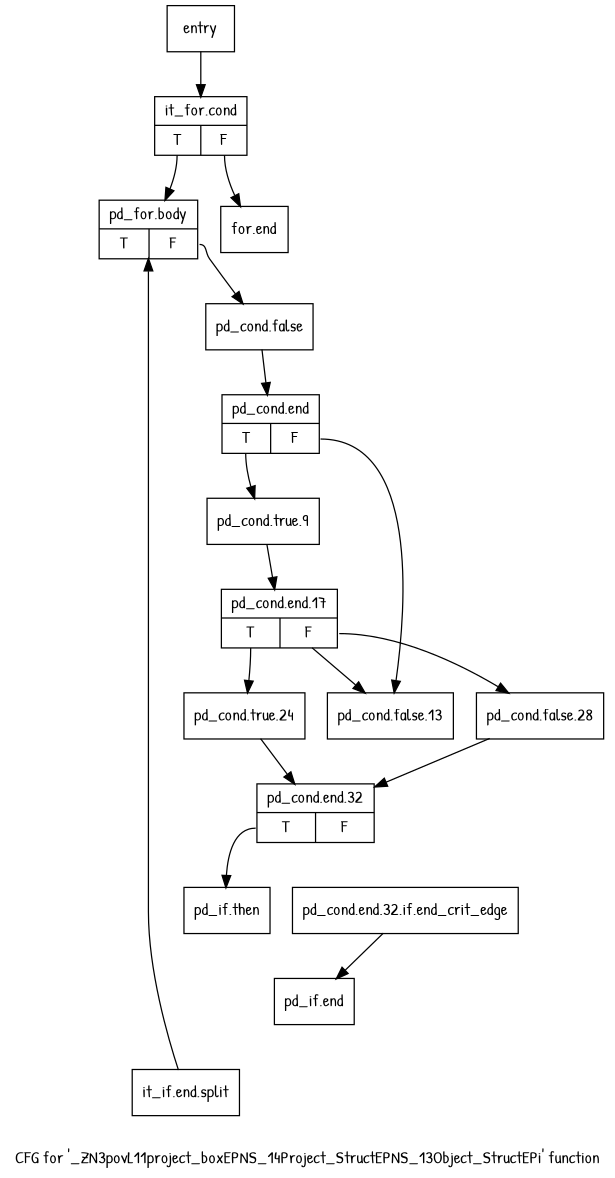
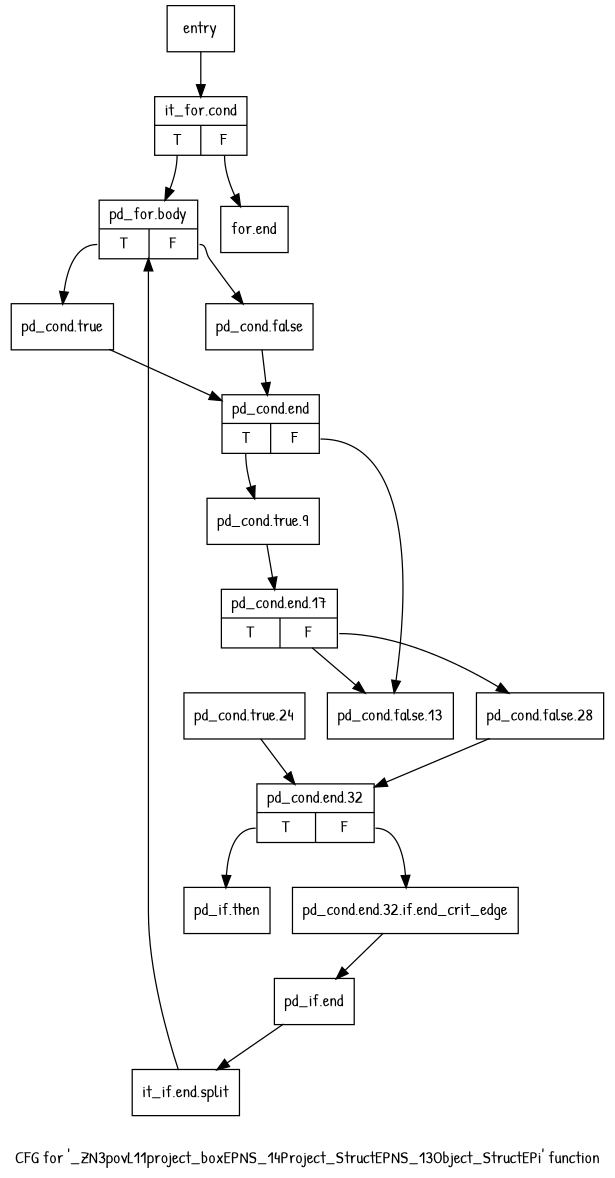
none -> (62, 327)
(250, 664) -> none
none -> (399, 846)
none -> (255, 1043)
